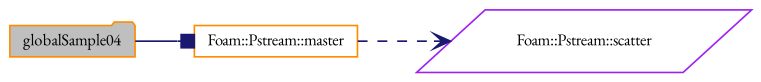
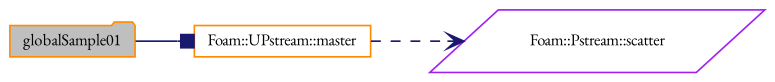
(72, 41) -> (72, 41)
(276, 41) -> (282, 41)
